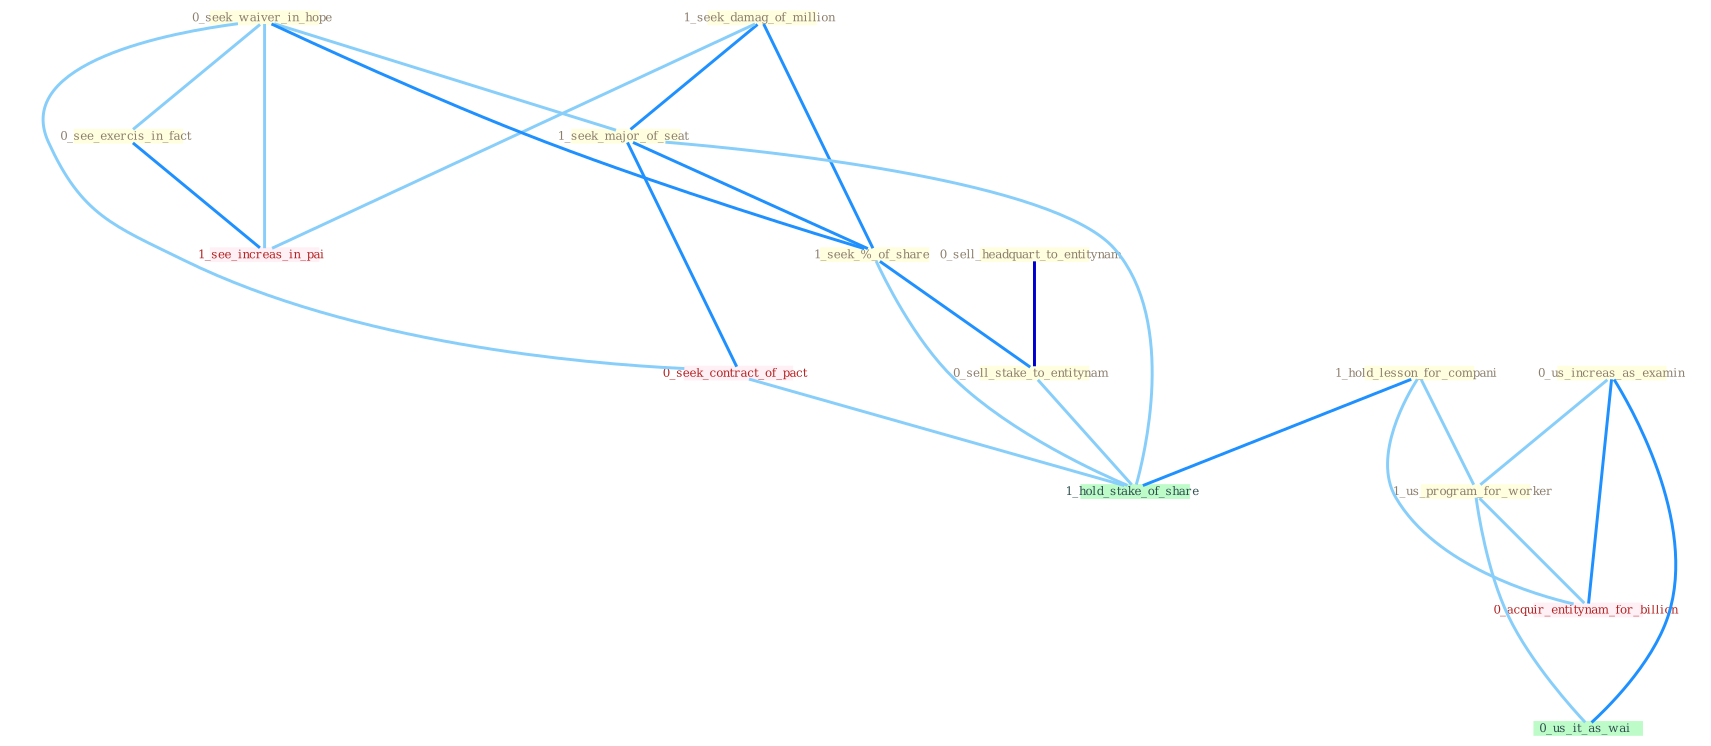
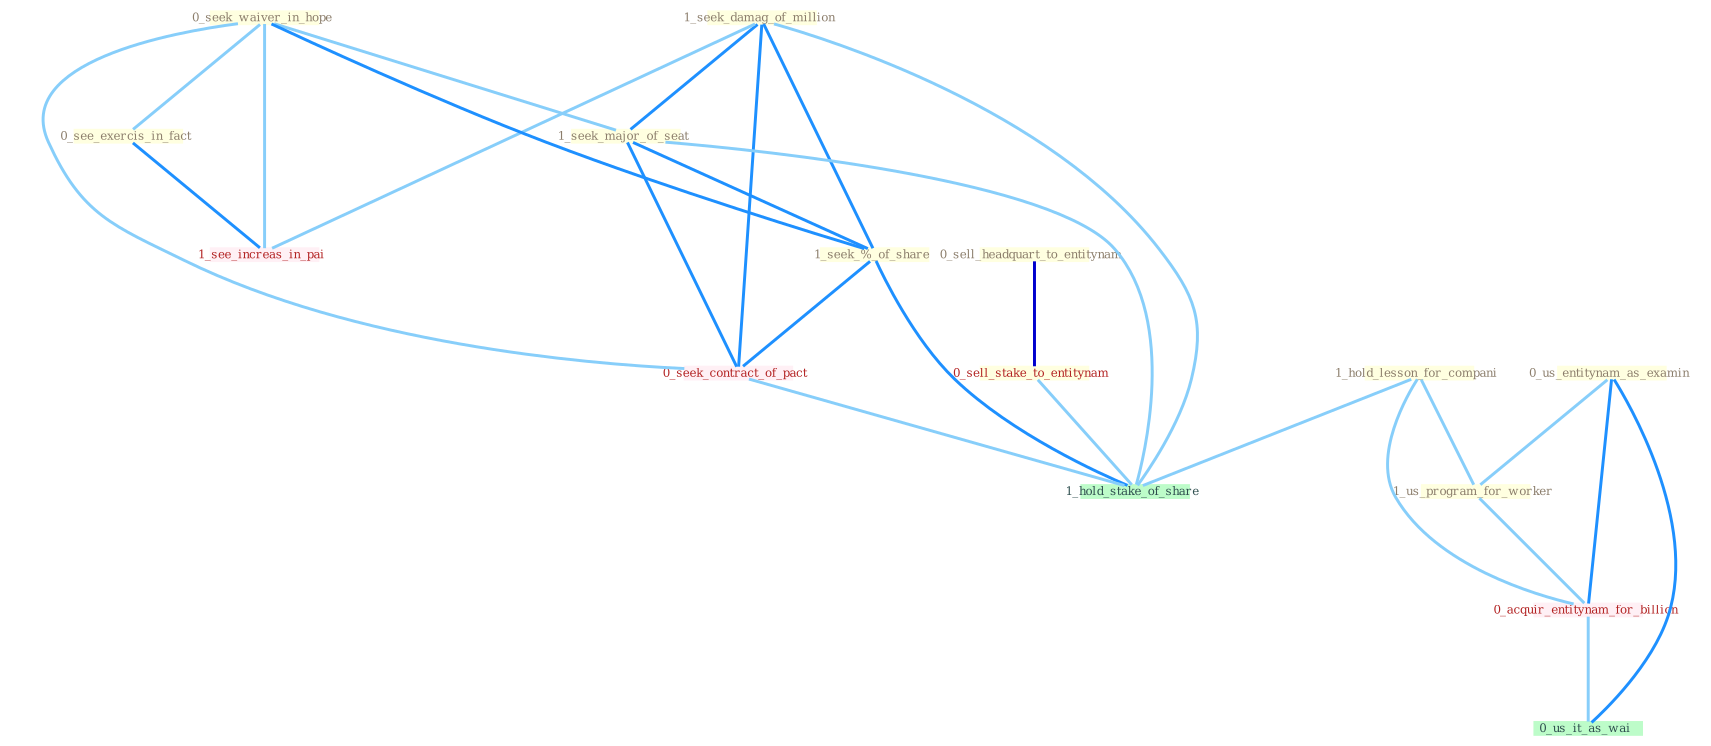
none -> (752, 170)
none -> (1091, 181)
(955, 314) -> (807, 314)
(1034, 373) -> (1034, 373)
(1612, 373) -> (1612, 373)
(978, 399) -> (978, 399)
(1277, 432) -> (1277, 432)
(1510, 620) -> (1588, 669)
